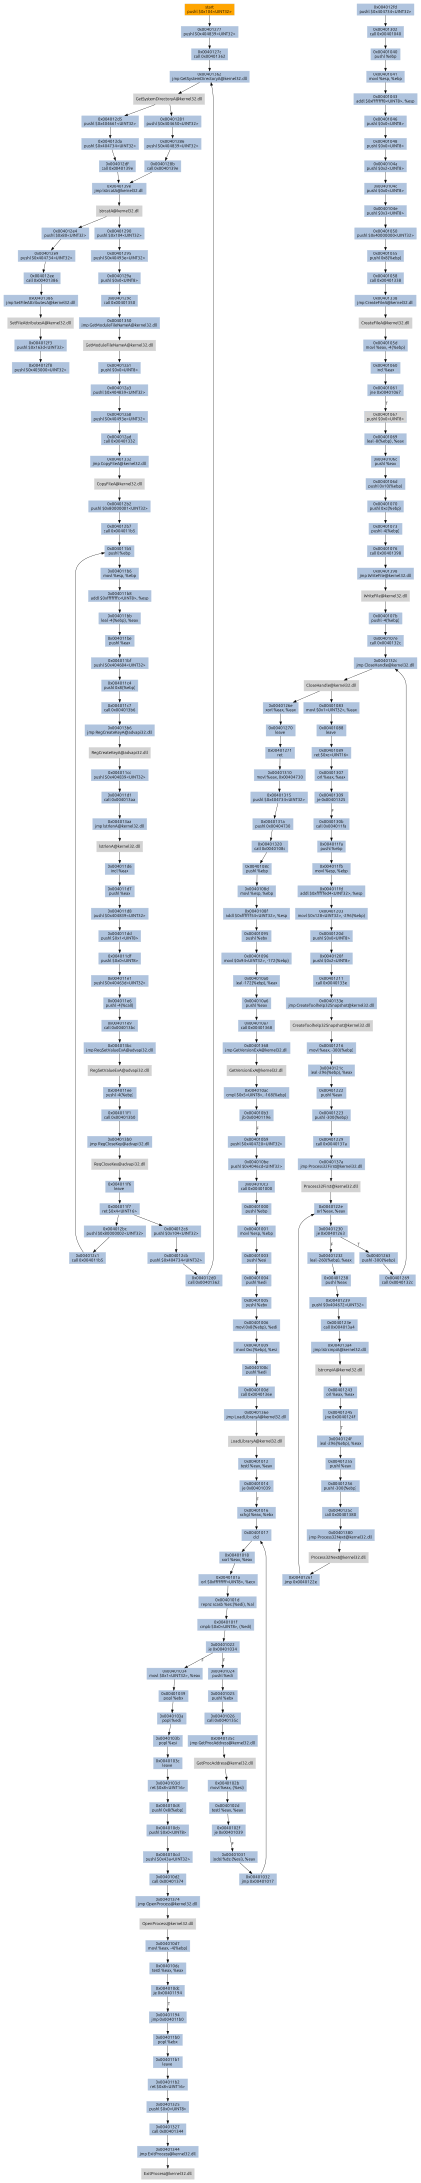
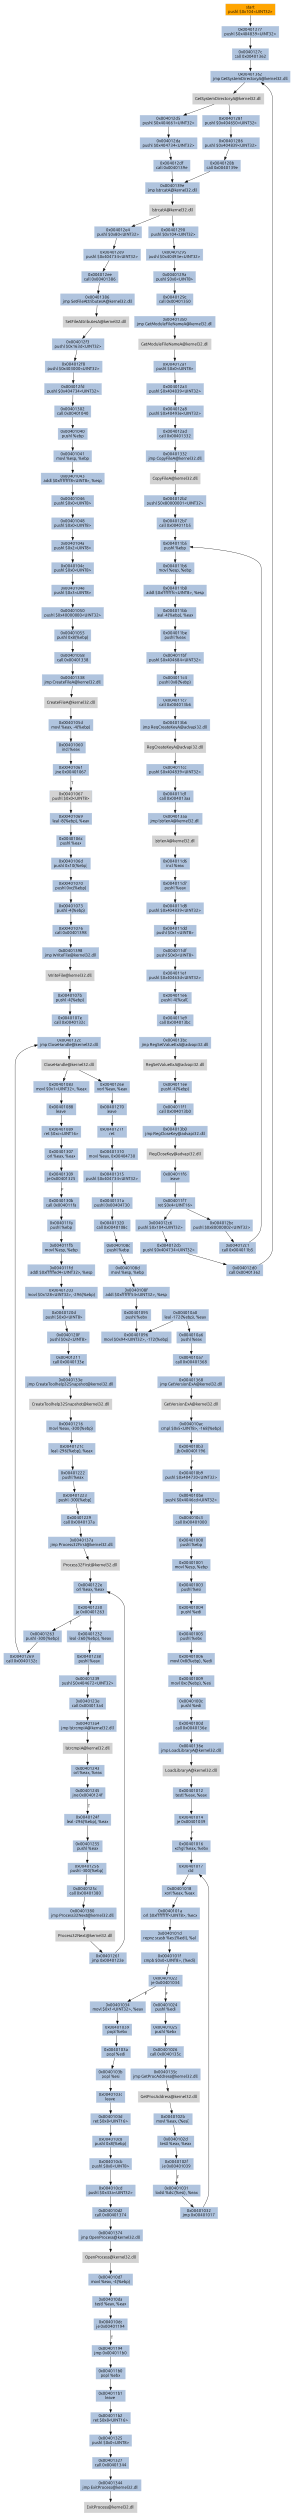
none -> (73, 376)
(257, 968) -> (162, 1326)
